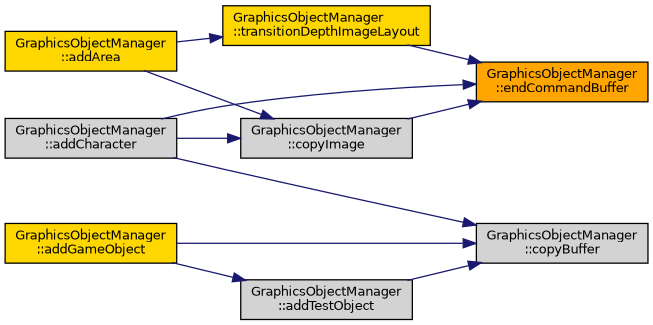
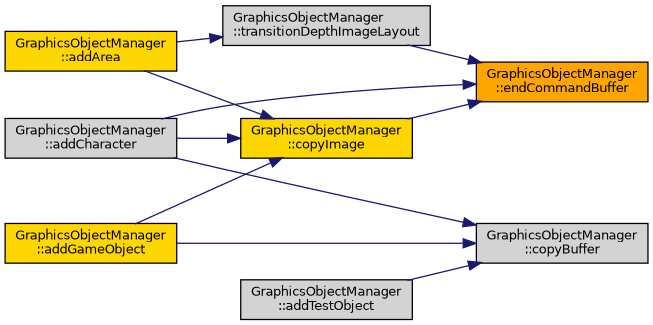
(327, 26) -> (327, 26)
(327, 138) -> (327, 138)
(203, 270) -> (203, 193)
